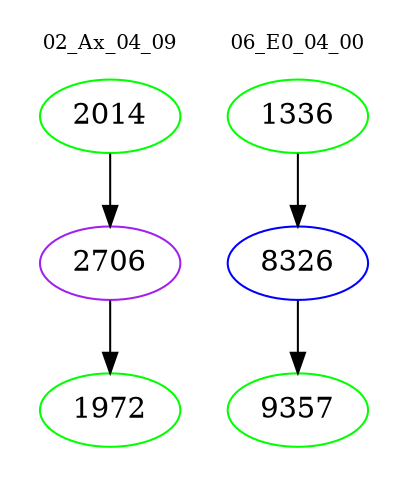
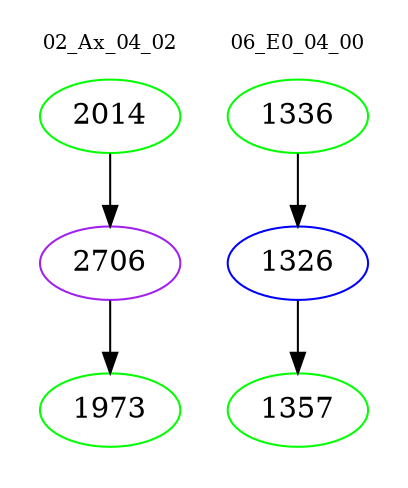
(110, 44) -> (110, 44)
(298, 263) -> (298, 263)
(110, 410) -> (110, 410)
(298, 410) -> (298, 410)
